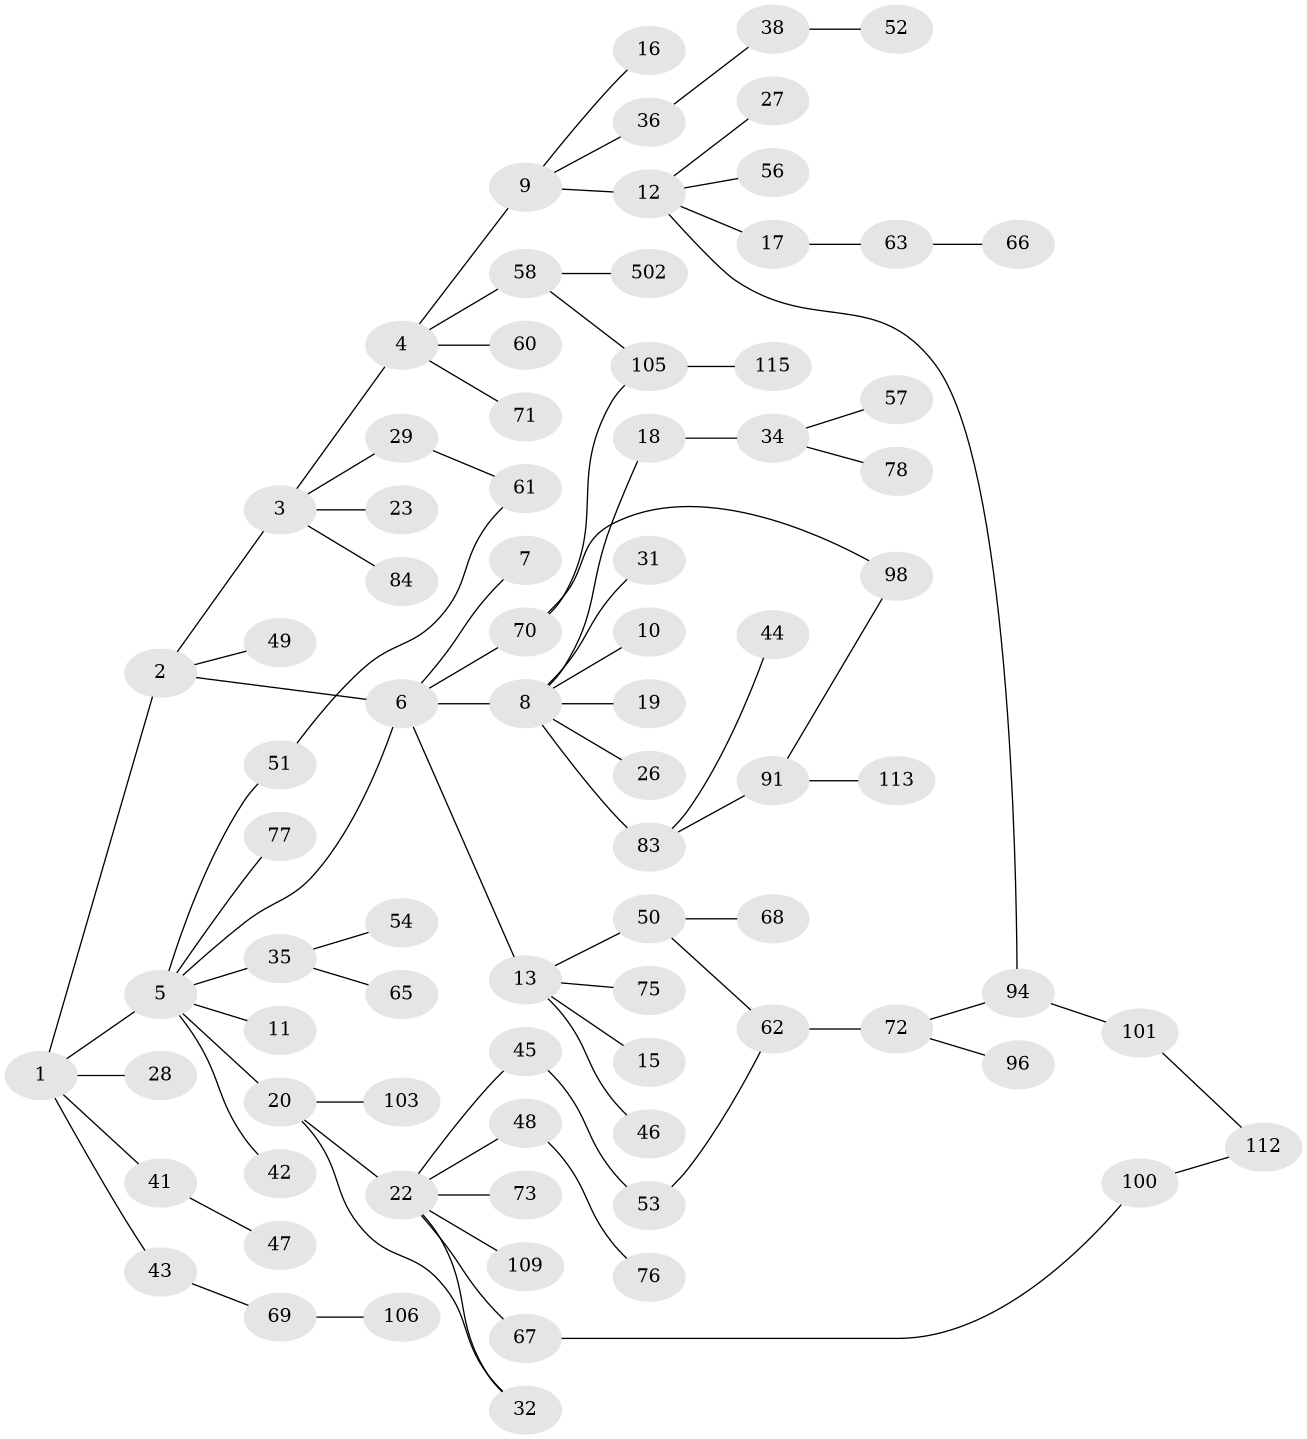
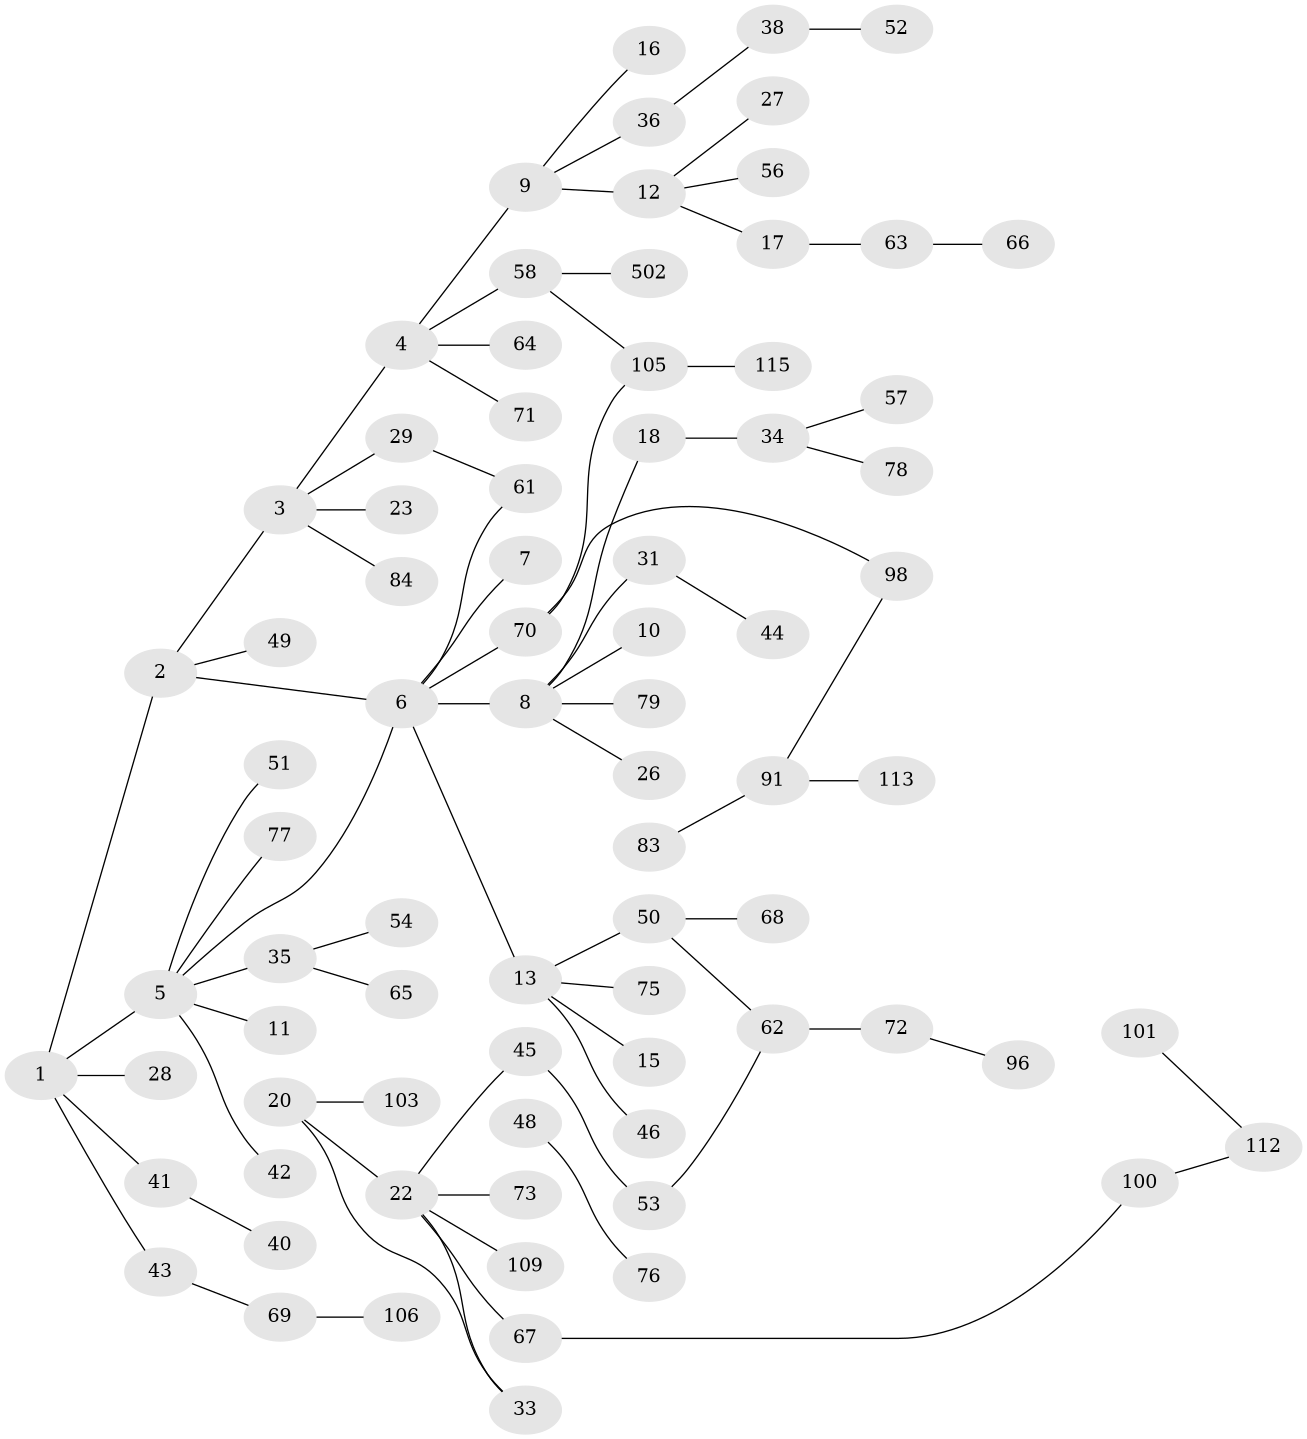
(526, 345) -> (526, 345)
(415, 638) -> (462, 595)
(649, 704) -> (649, 704)
(725, 747) -> (711, 598)
(583, 778) -> none
(1018, 993) -> none
(220, 1048) -> none
(464, 1159) -> none
(280, 1245) -> (280, 1245)
(526, 1410) -> (526, 1410)
